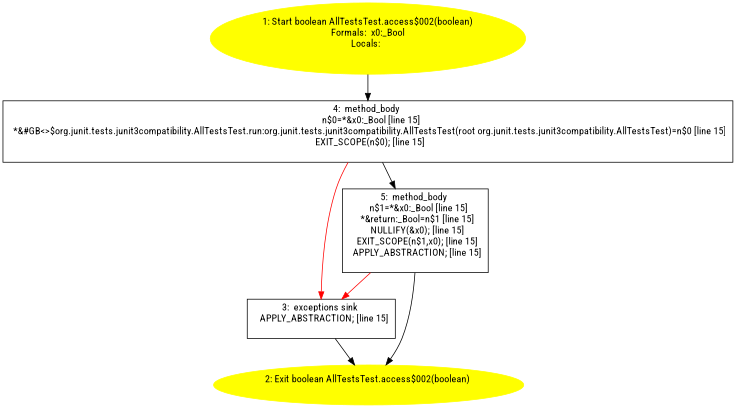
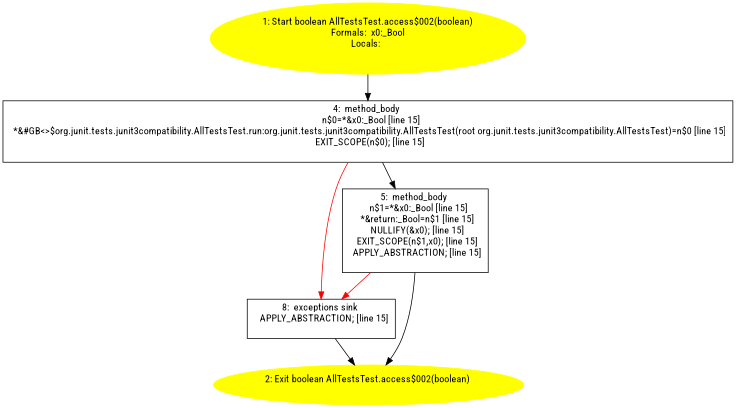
(321, 319) -> (321, 319)
